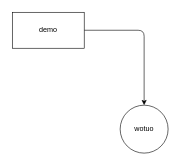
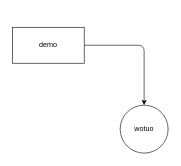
(48, 30) -> (48, 45)
